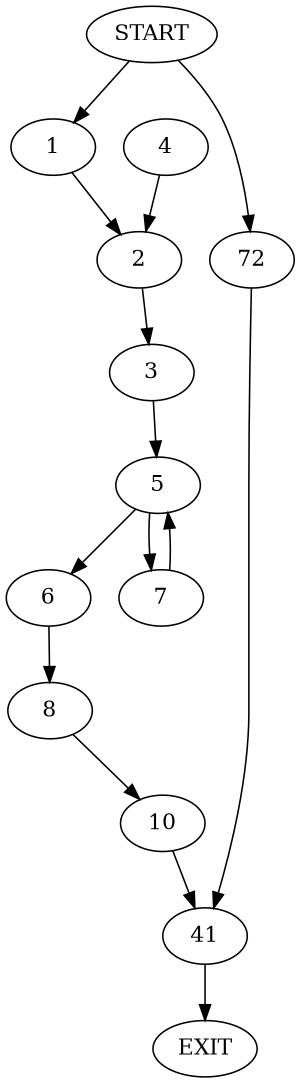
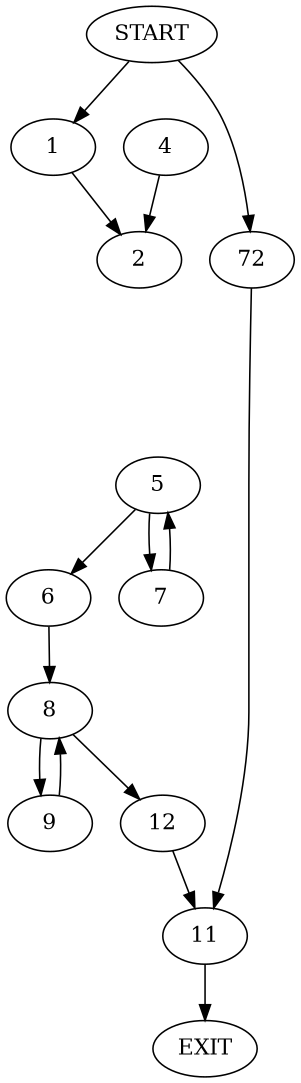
(152, 373) -> none
none -> (50, 823)
(163, 823) -> (163, 823)
(205, 936) -> (205, 936)
